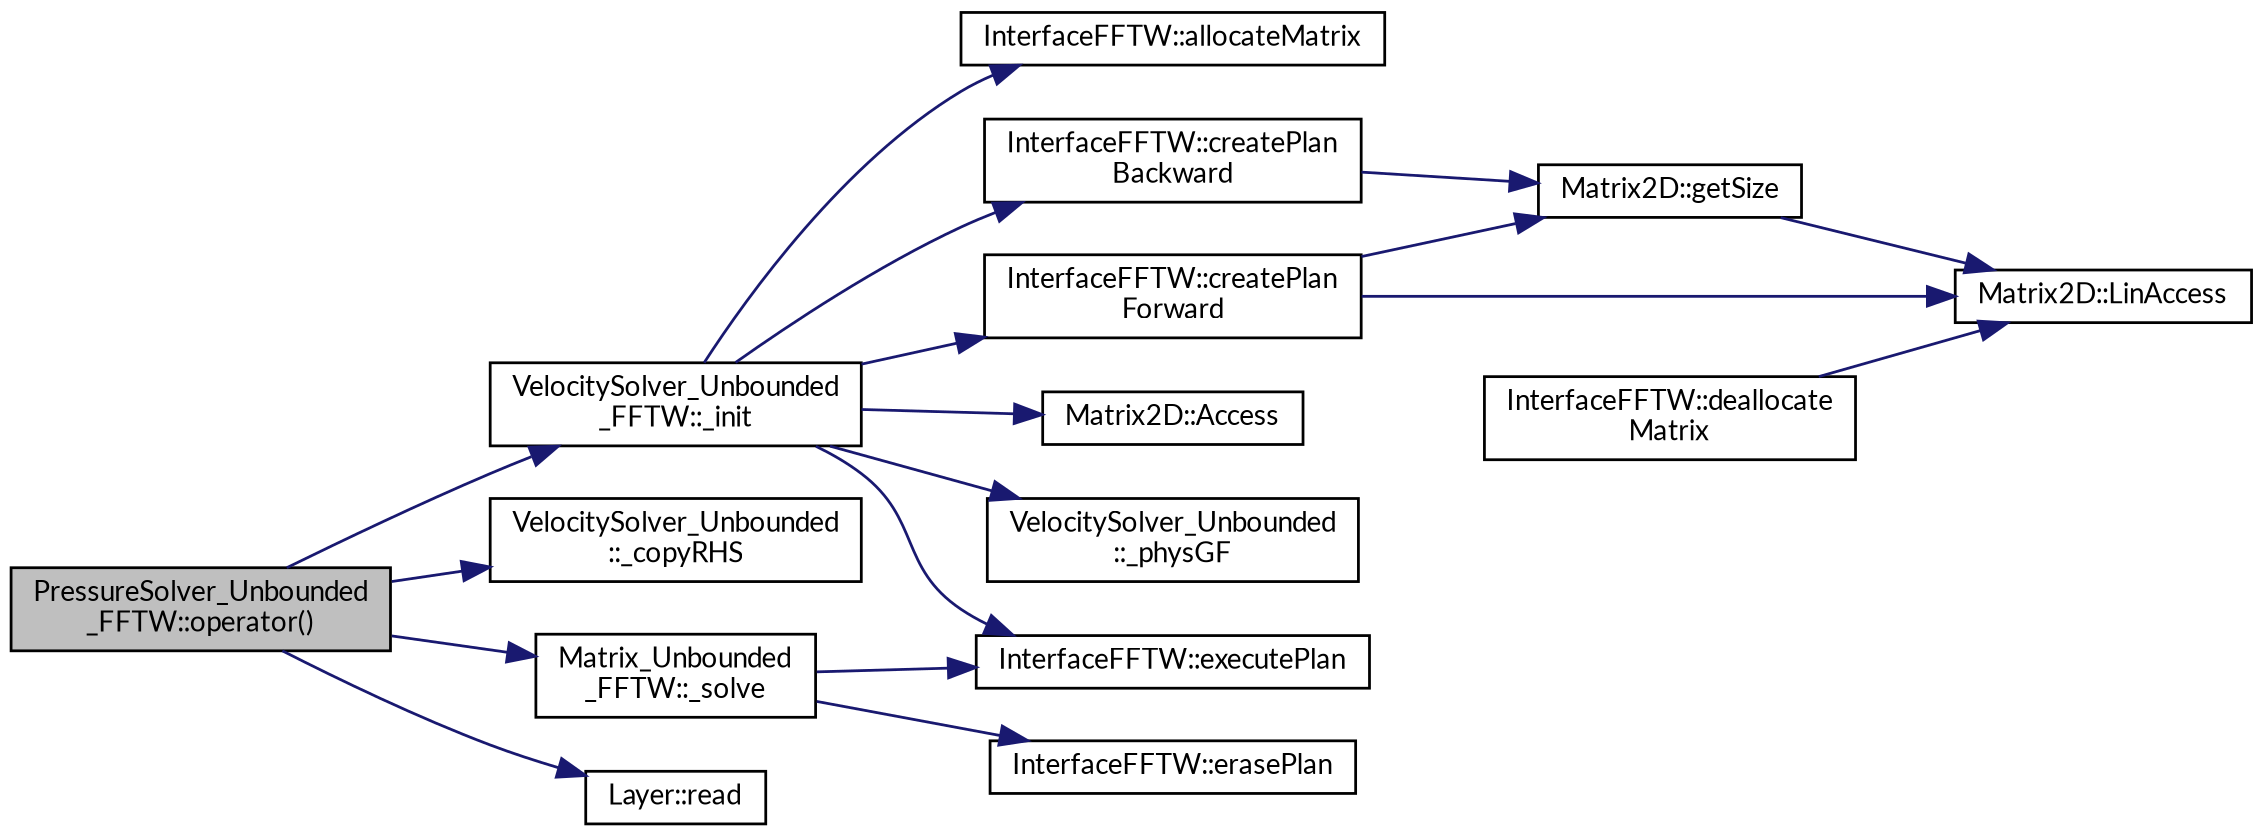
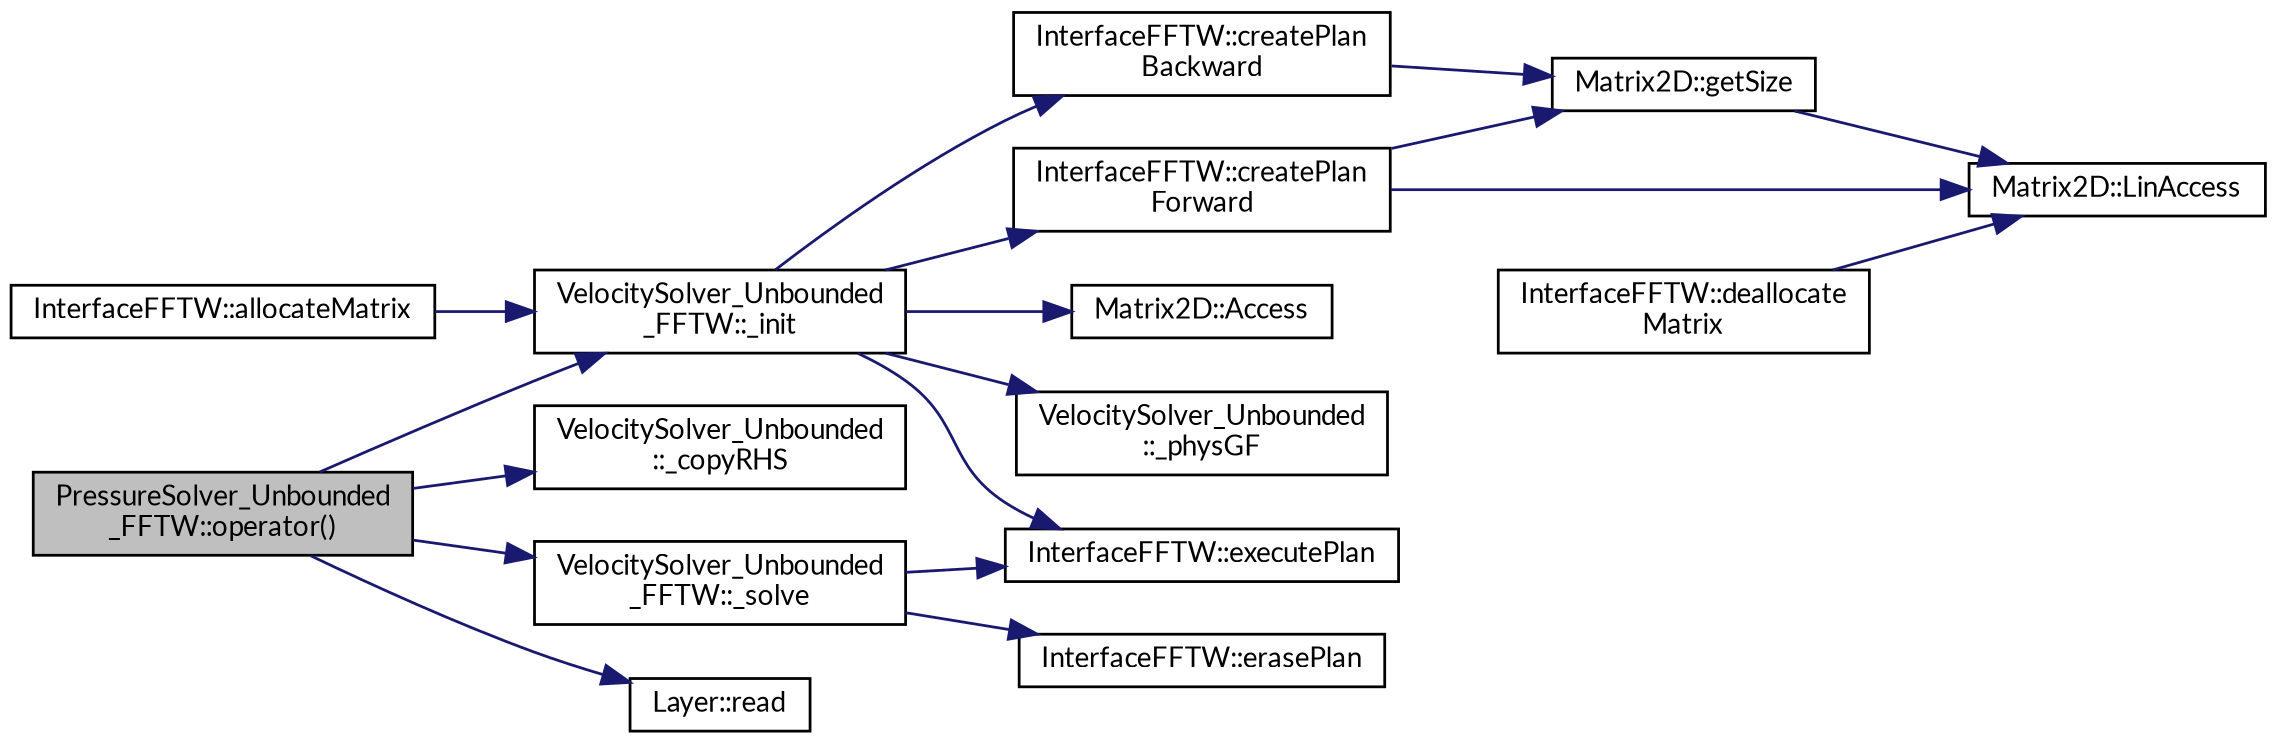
(831, 200) -> (470, 312)
(676, 676) -> (720, 583)
